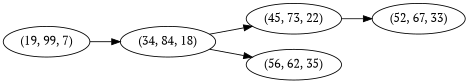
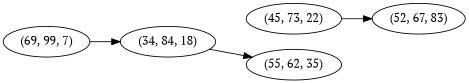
(419, 19) -> (419, 19)
(227, 31) -> none
(47, 42) -> (47, 42)
(294, 65) -> (294, 65)
